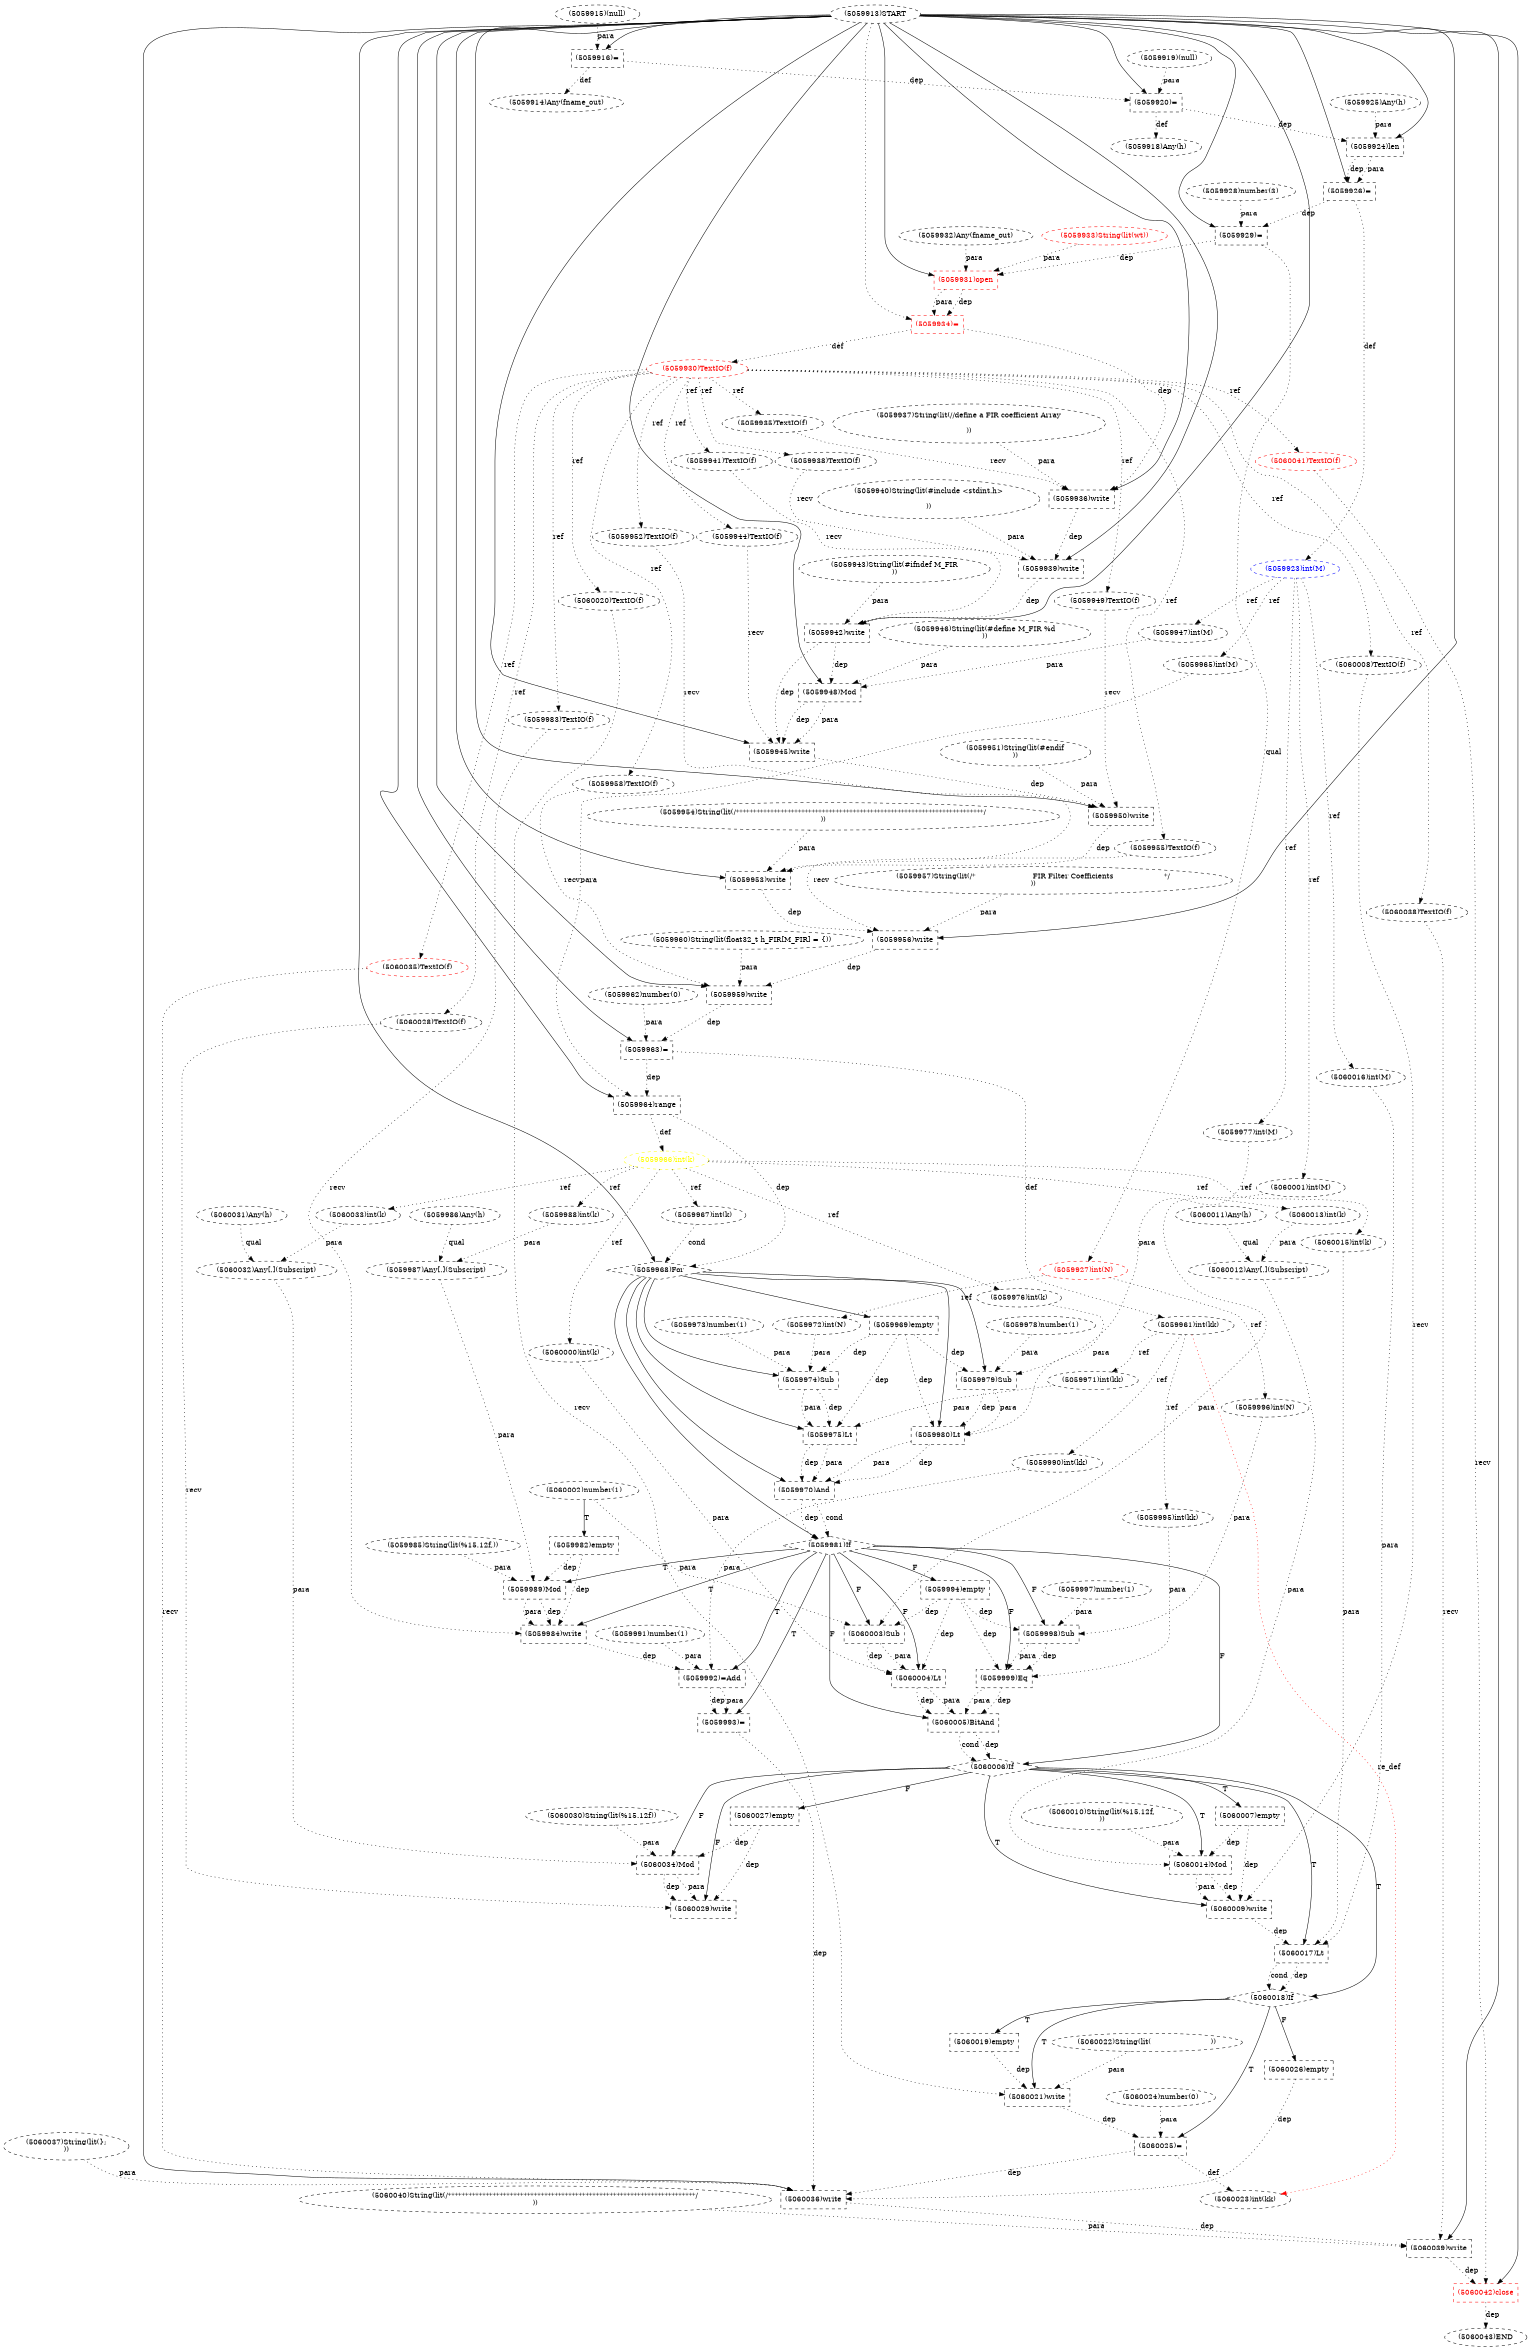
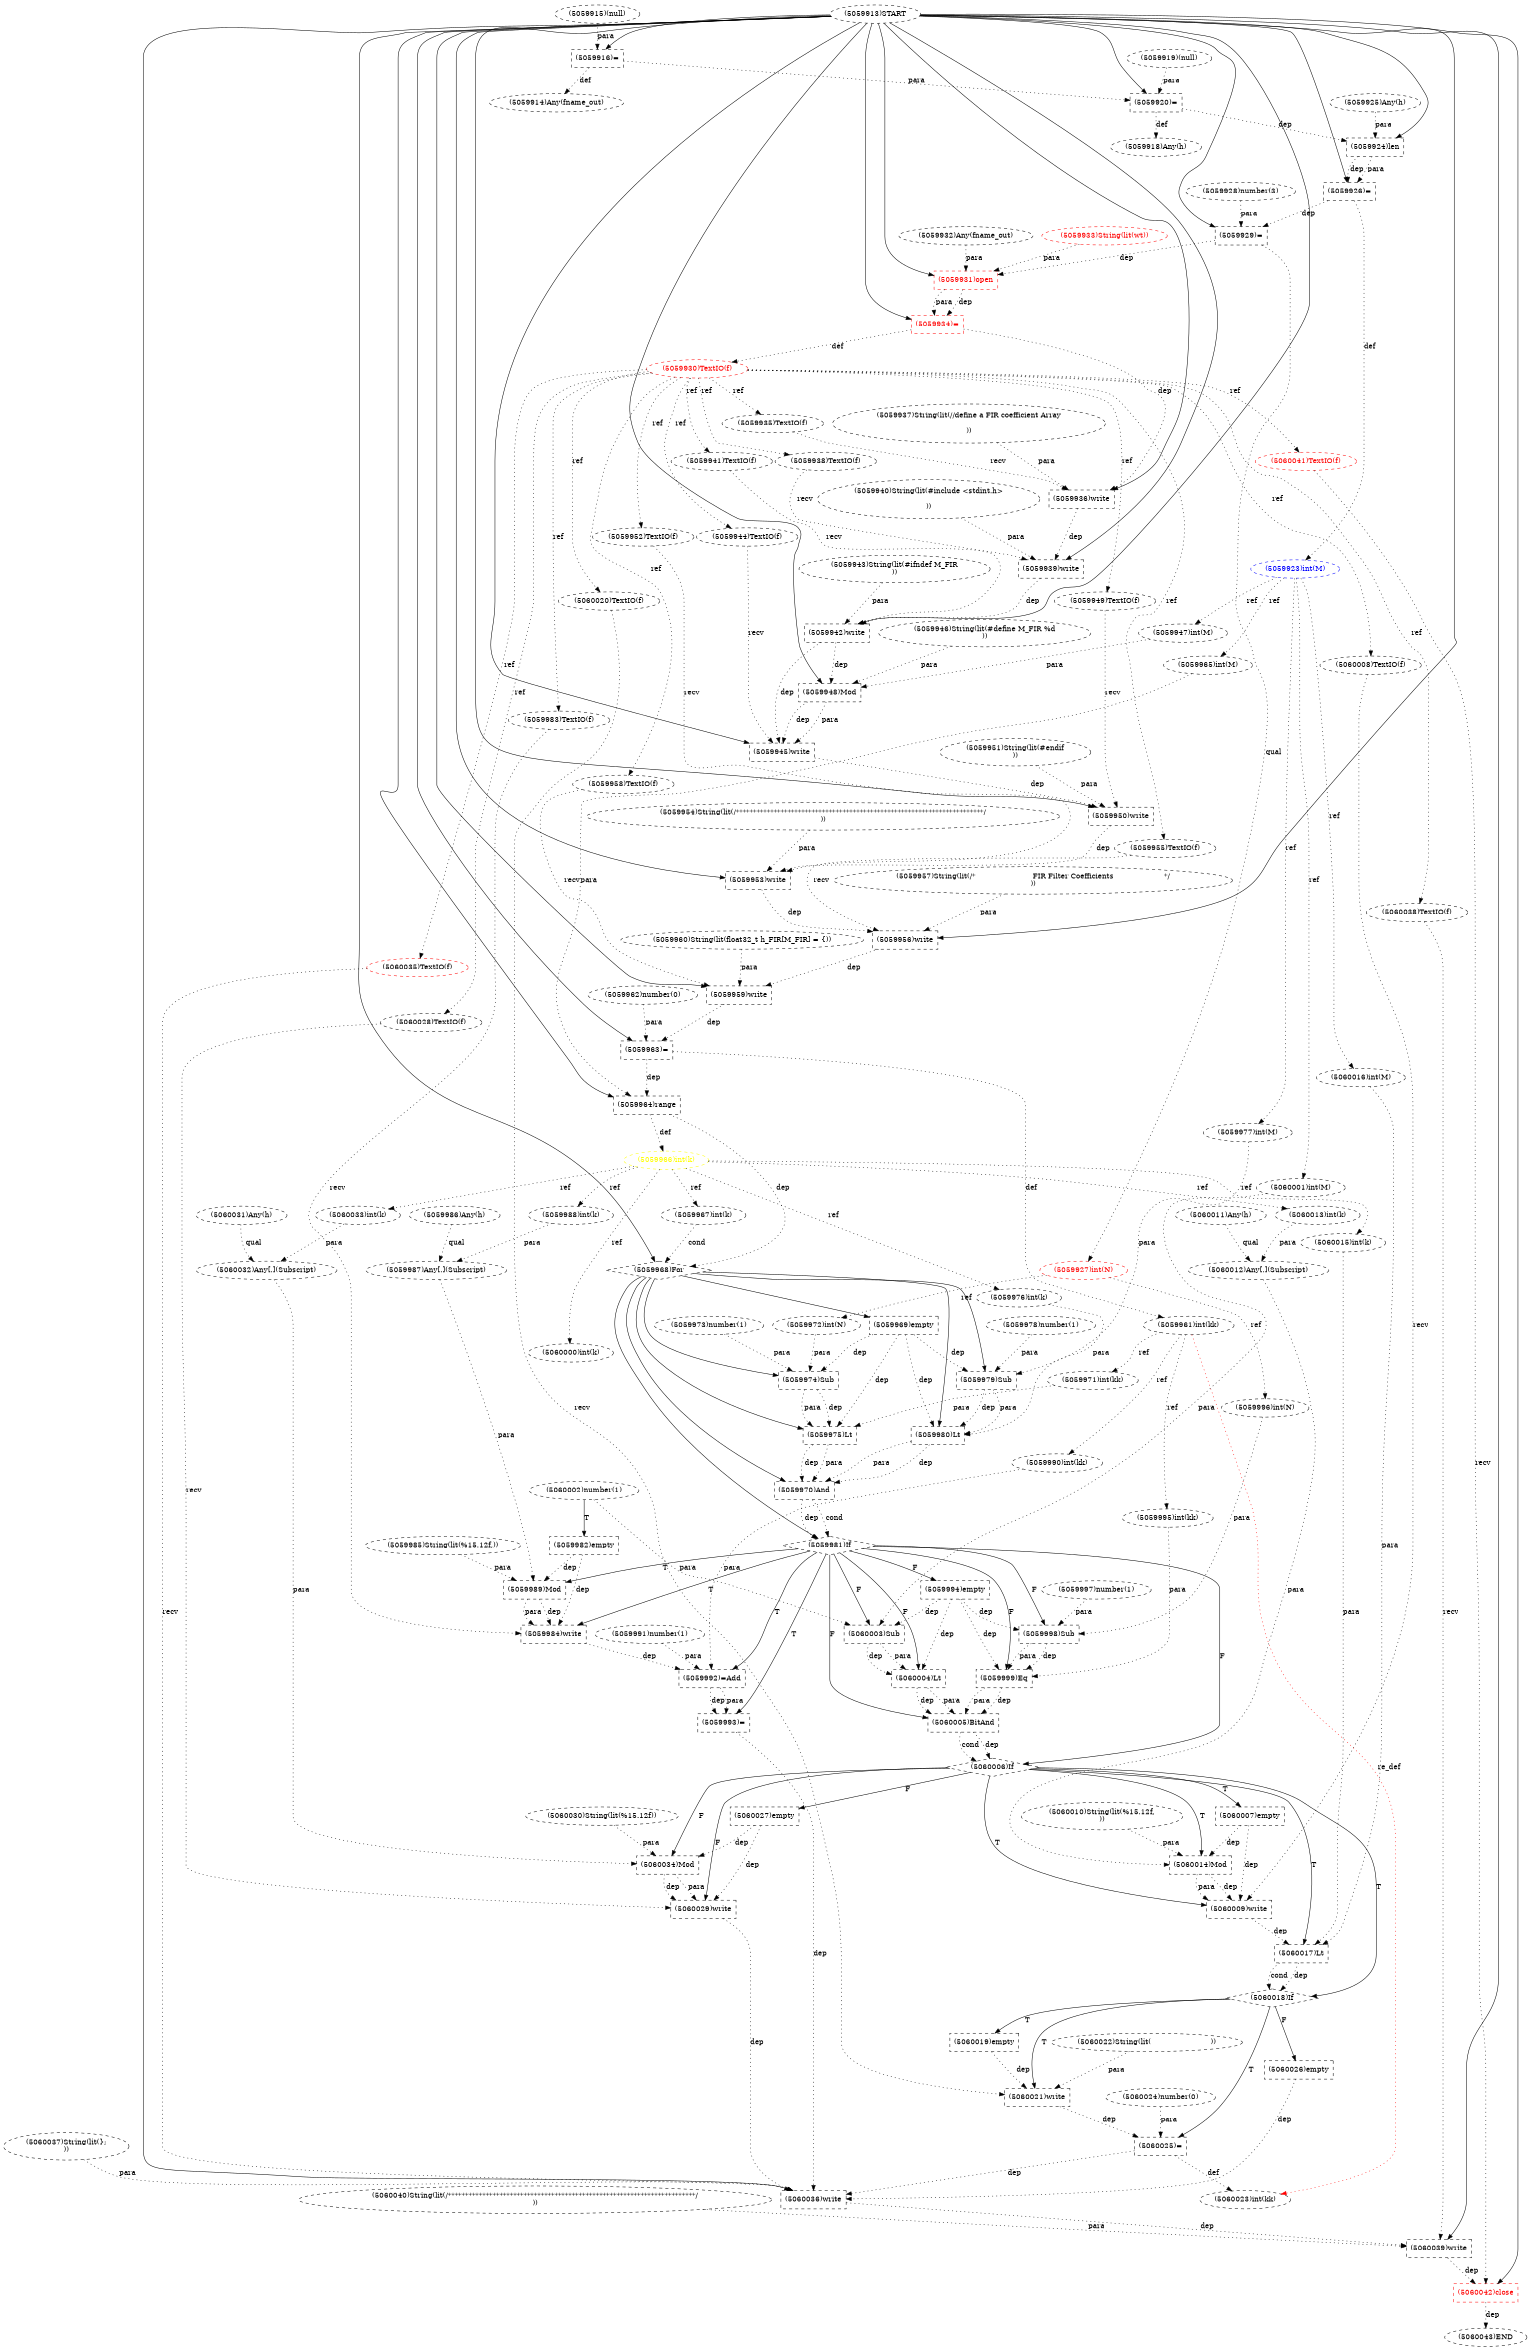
(917, 81) -> (917, 81)
(866, 181) -> (866, 181)
(719, 1534) -> none
none -> (750, 2055)
